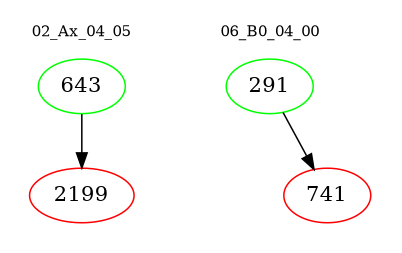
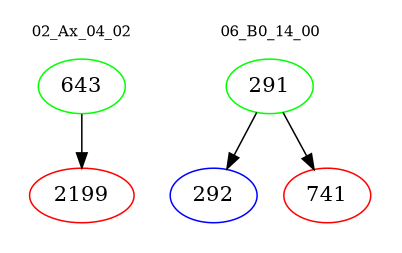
(82, 33) -> (82, 33)
(270, 33) -> (270, 33)
none -> (214, 195)
